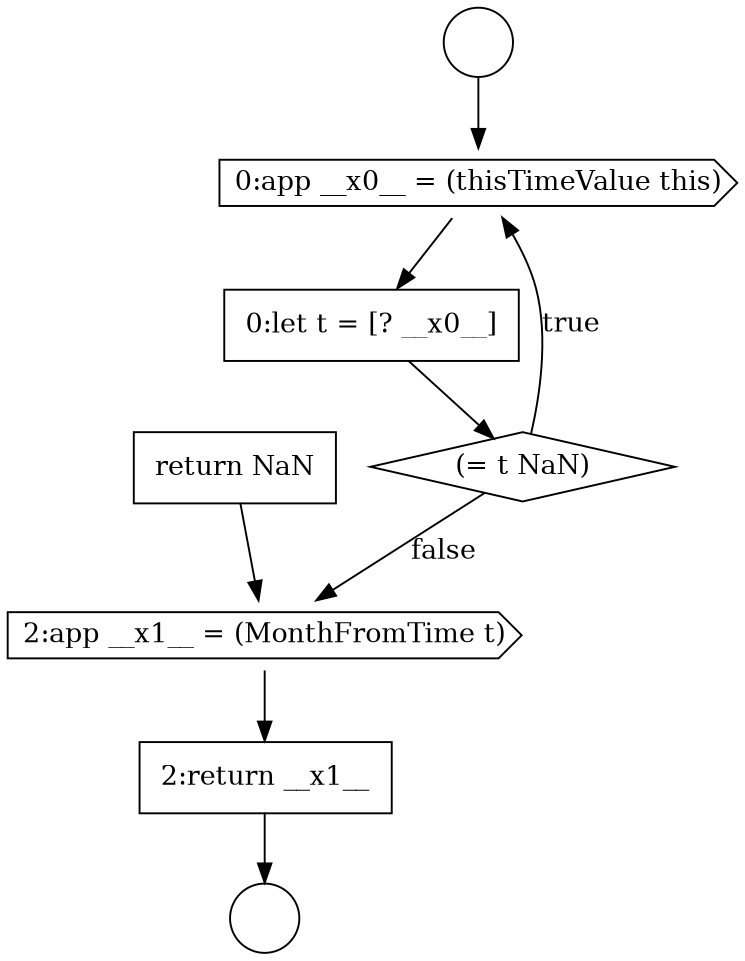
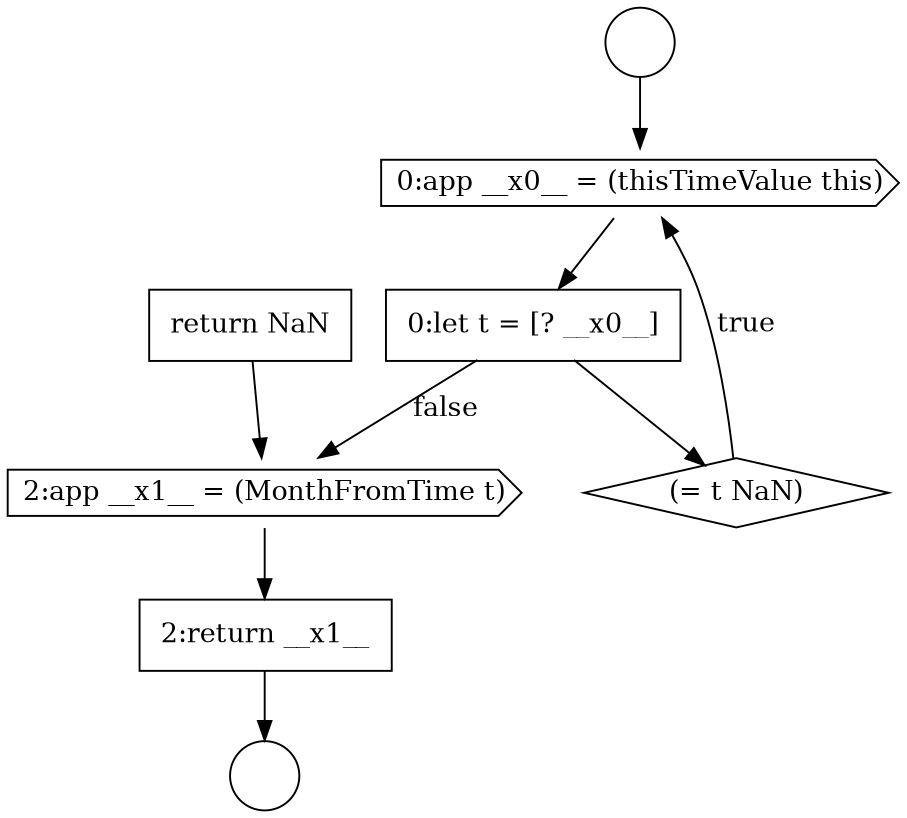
(409, 541) -> (406, 404)
